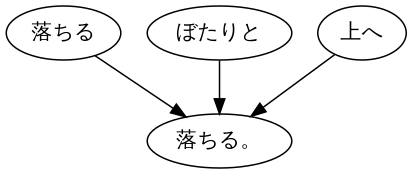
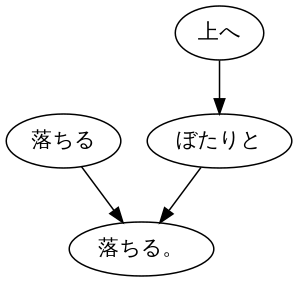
(299, 81) -> (220, 80)
